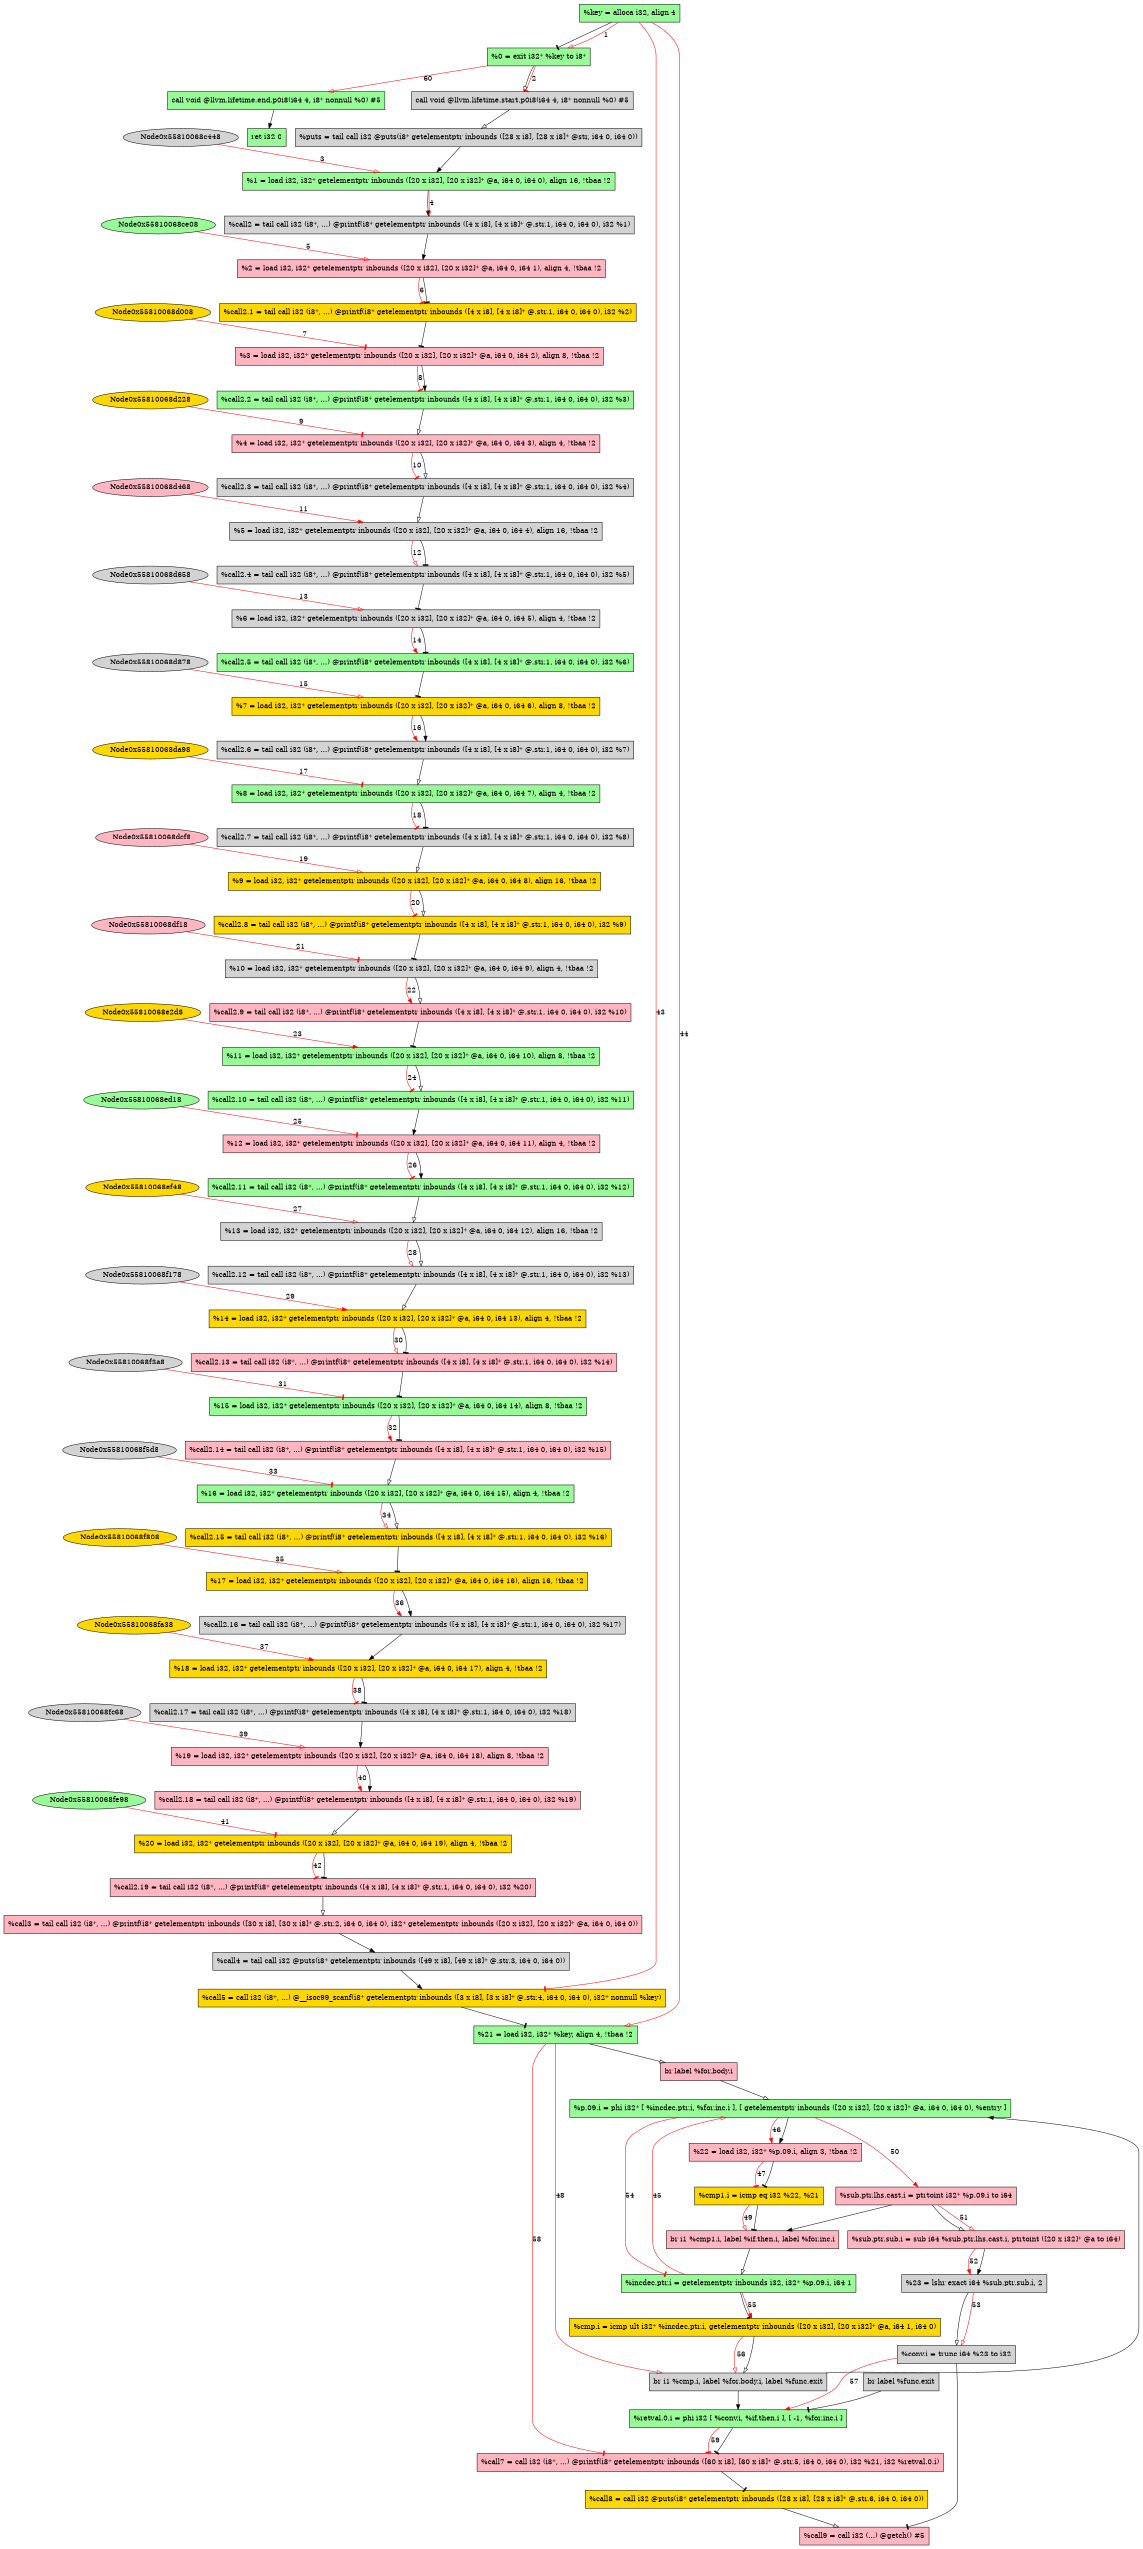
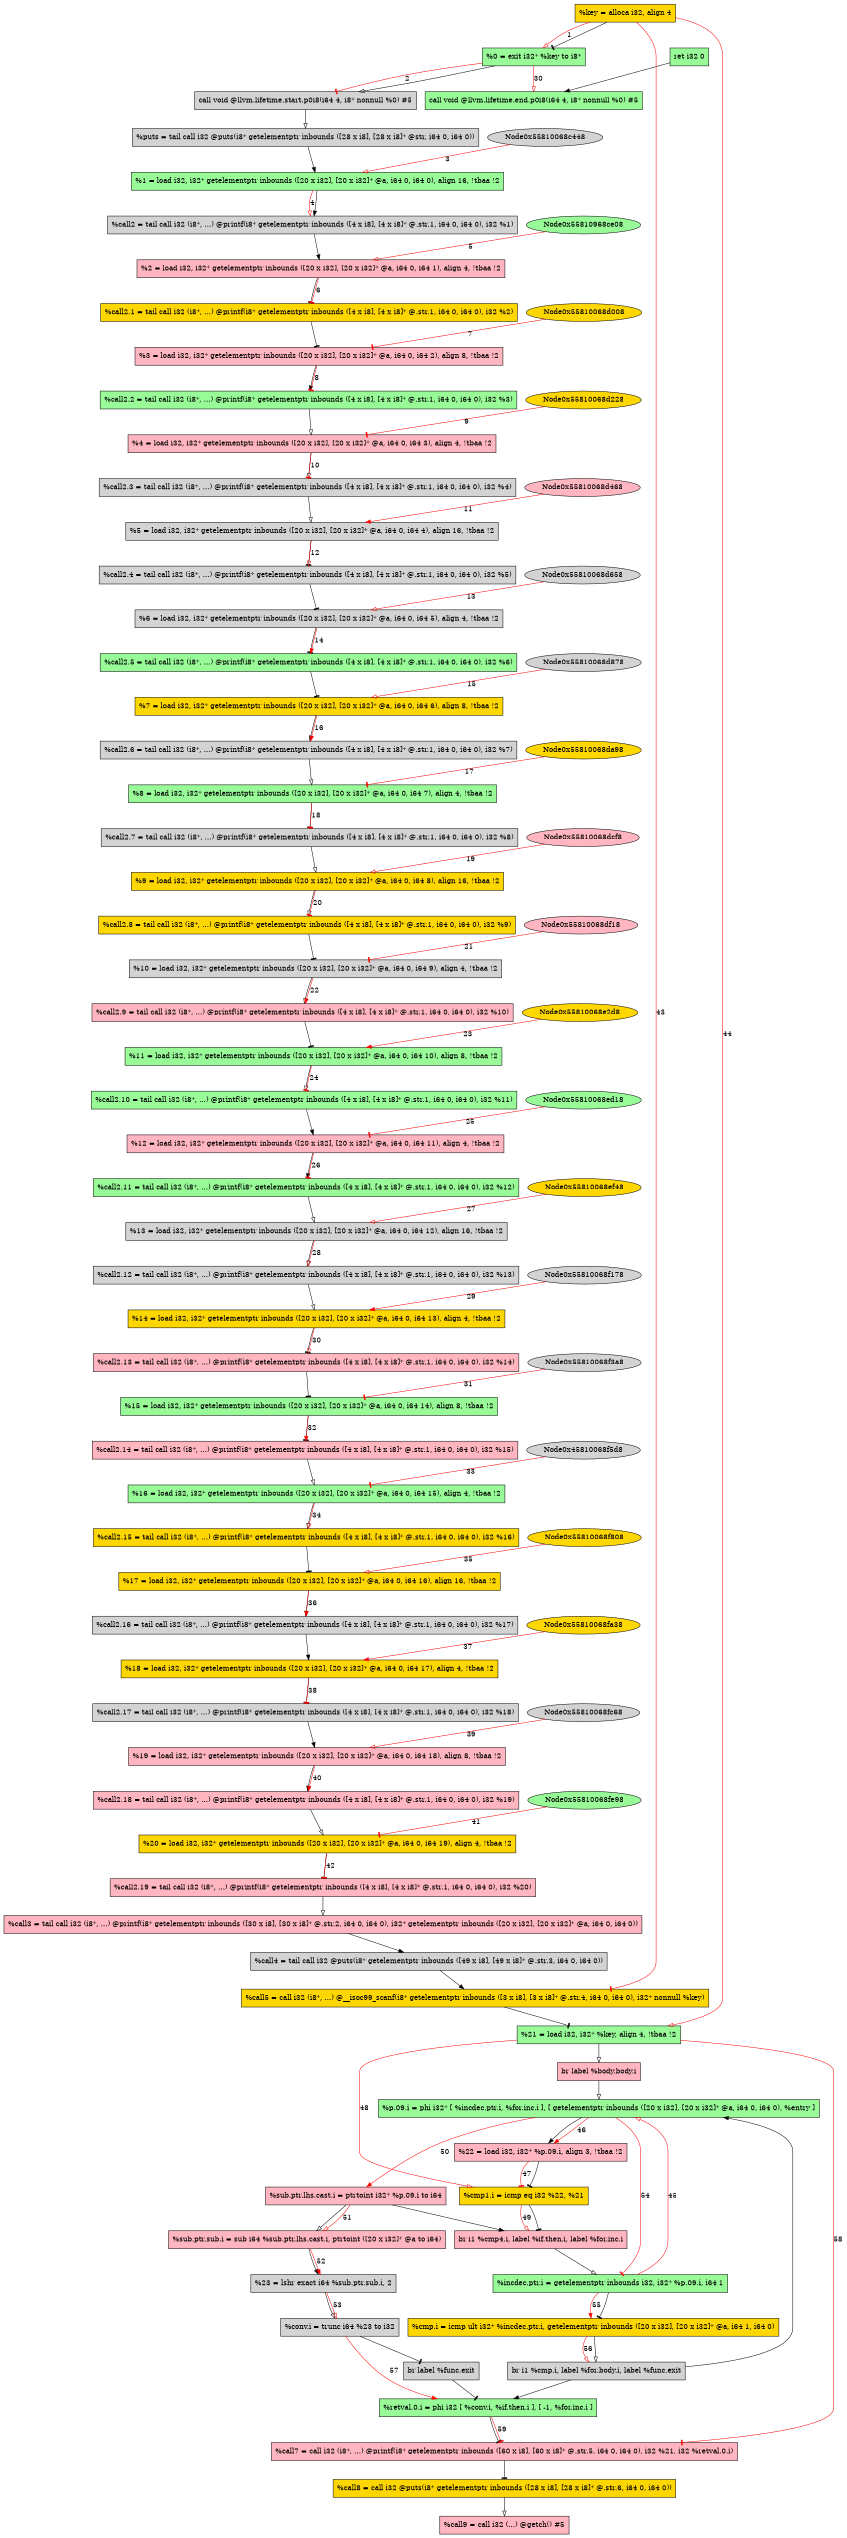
(630, 13) -> (625, 13)
(428, 79) -> (538, 79)
(272, 117) -> (620, 77)
(158, 225) -> (583, 225)
(120, 1450) -> (583, 1450)
(699, 2072) -> (599, 2072)
(753, 2240) -> (541, 2240)
(556, 2244) -> (360, 2088)
(957, 2460) -> (390, 2349)
